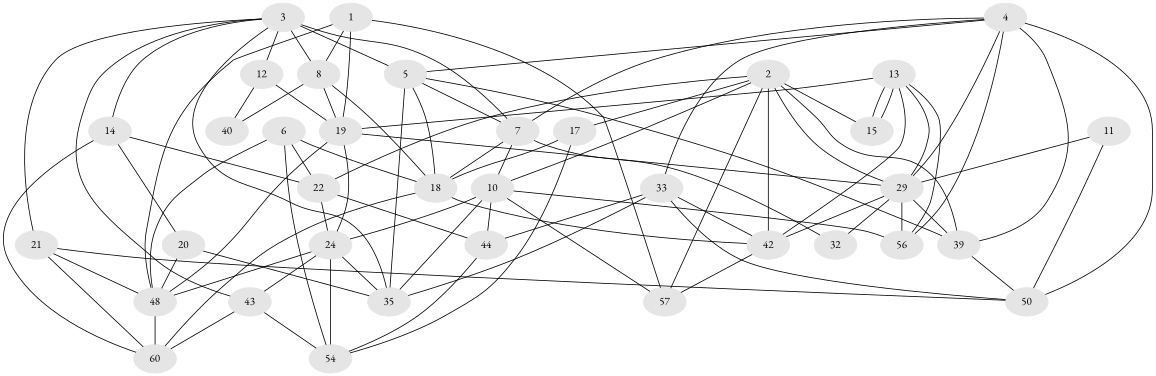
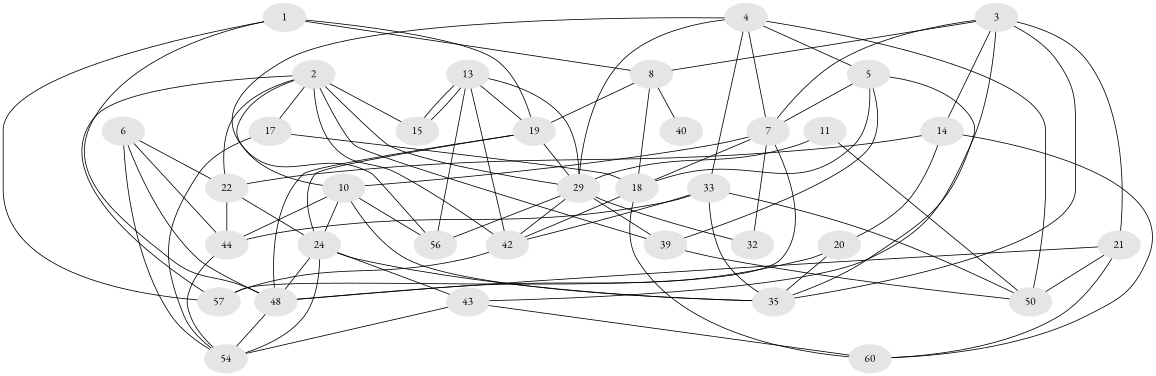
(344, 46) -> none
(262, 74) -> none
(1067, 150) -> none
(358, 162) -> (175, 188)
(579, 245) -> (402, 283)
(155, 330) -> (251, 330)
